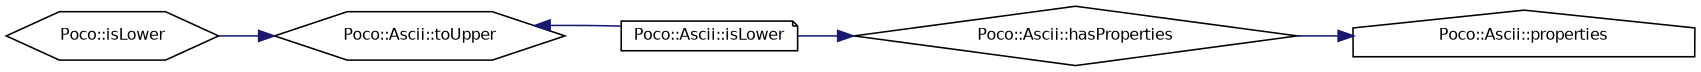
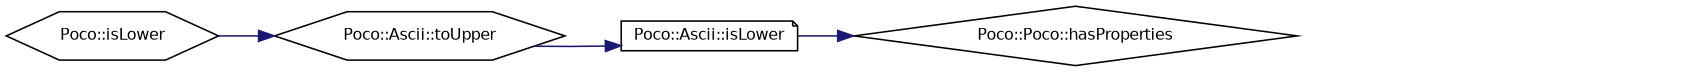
(586, 25) -> (570, 46)
(1075, 36) -> (1075, 36)
(1524, 36) -> none
